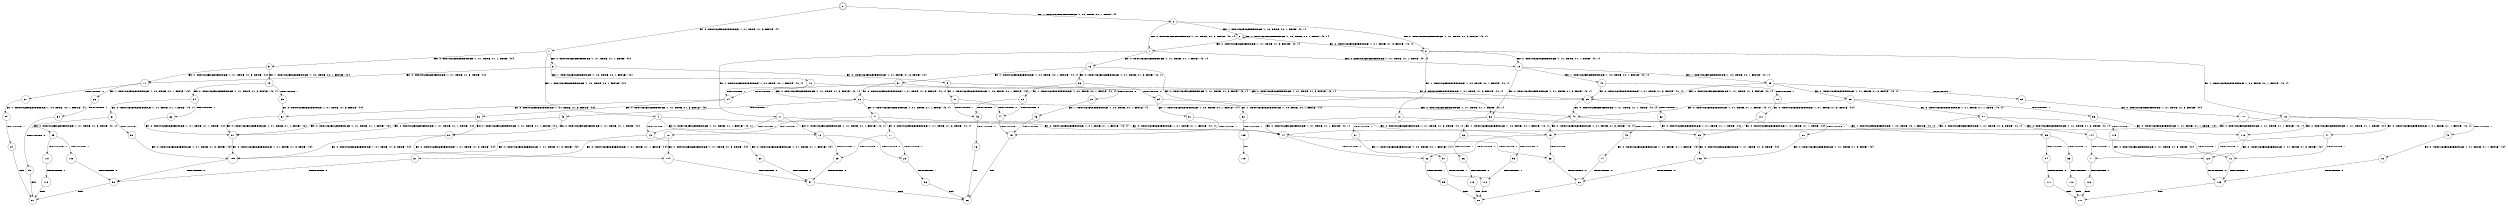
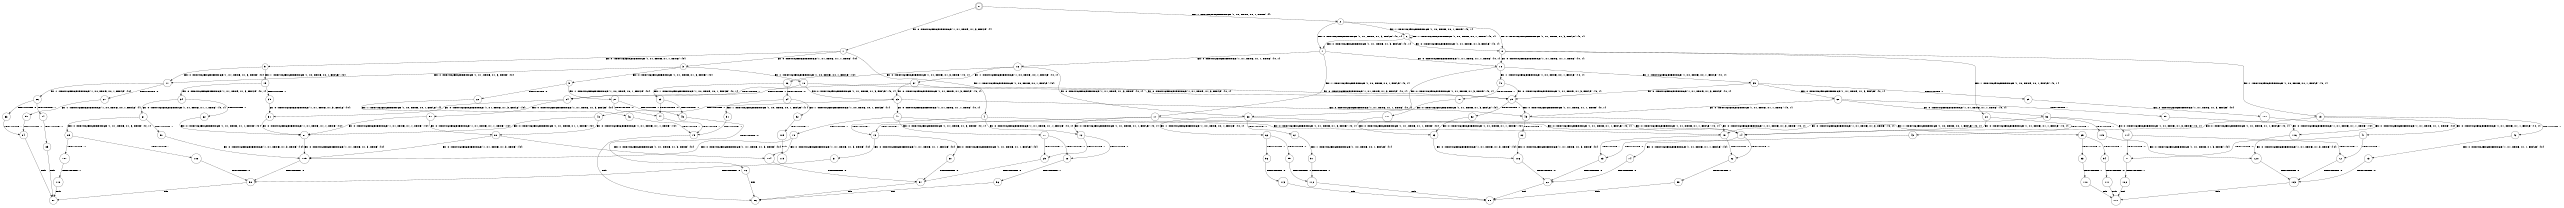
none -> (6, 117)
